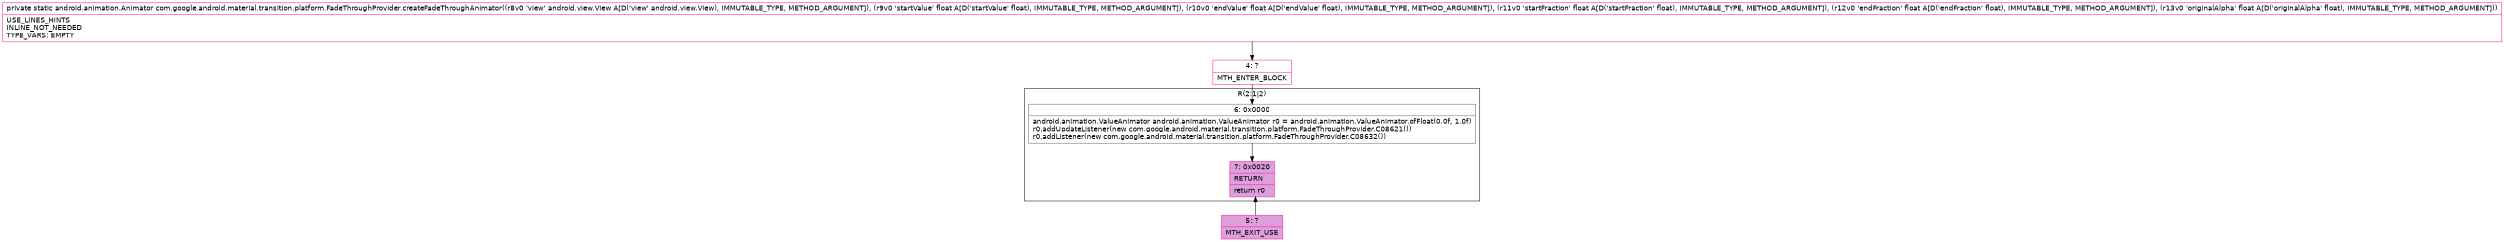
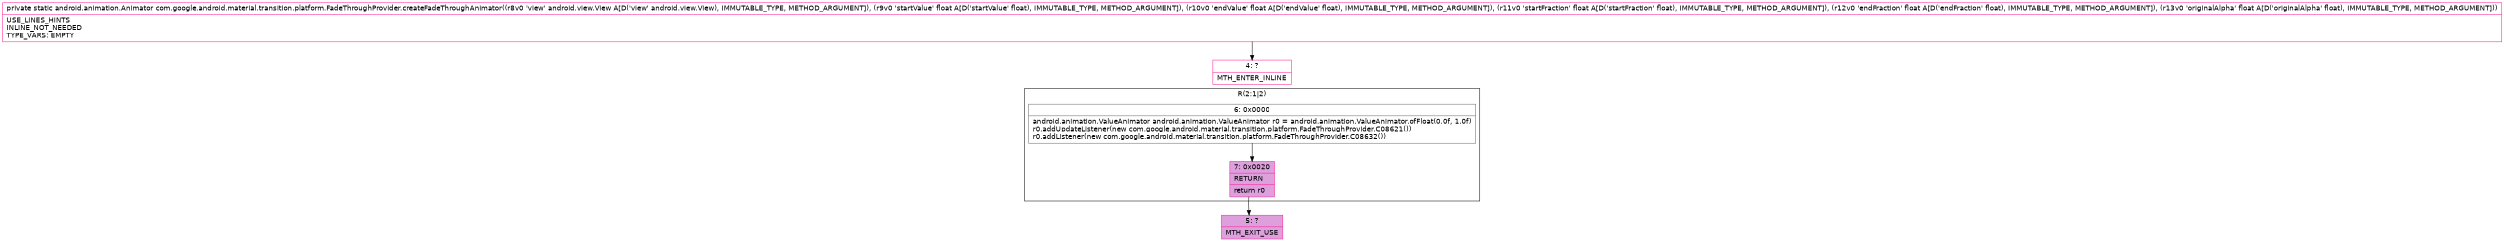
(1252, 78) -> (1252, 78)
(1252, 92) -> none
(1255, 209) -> (1249, 204)
